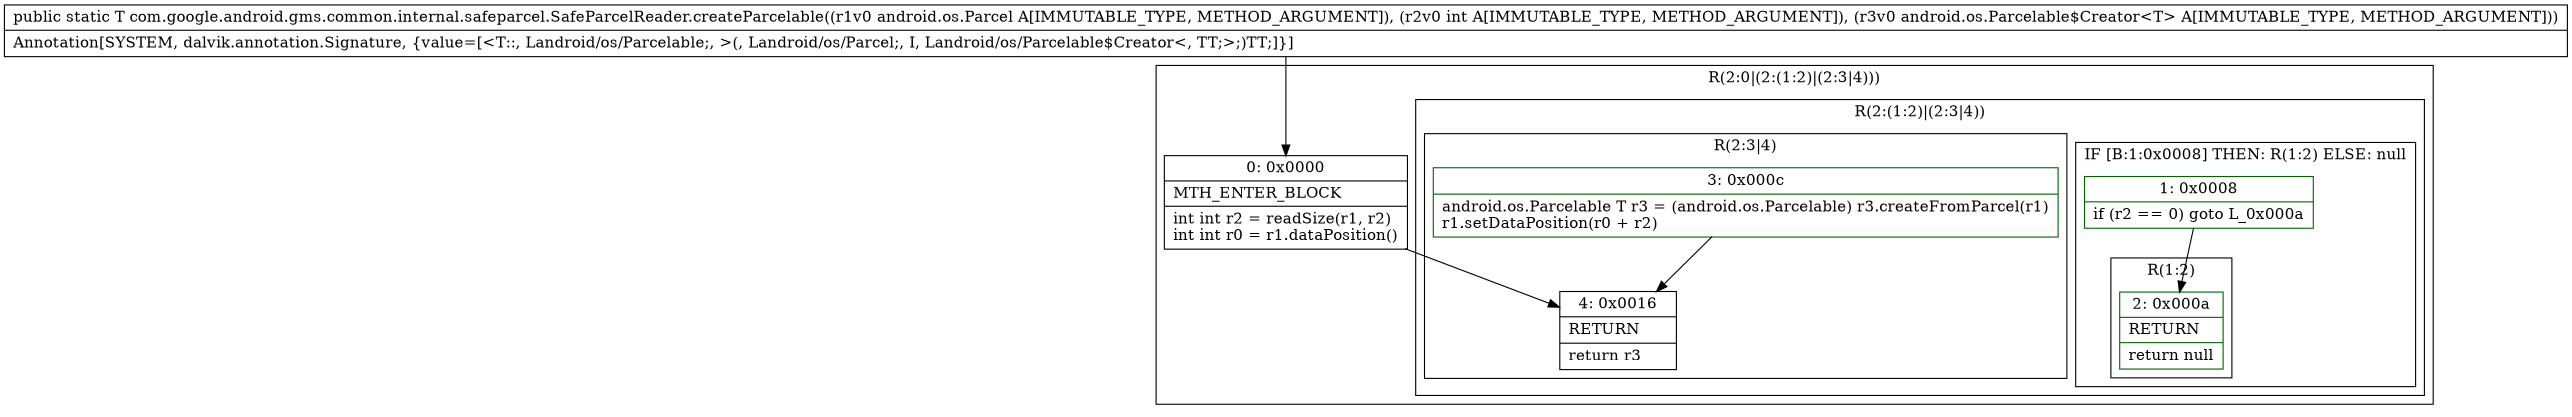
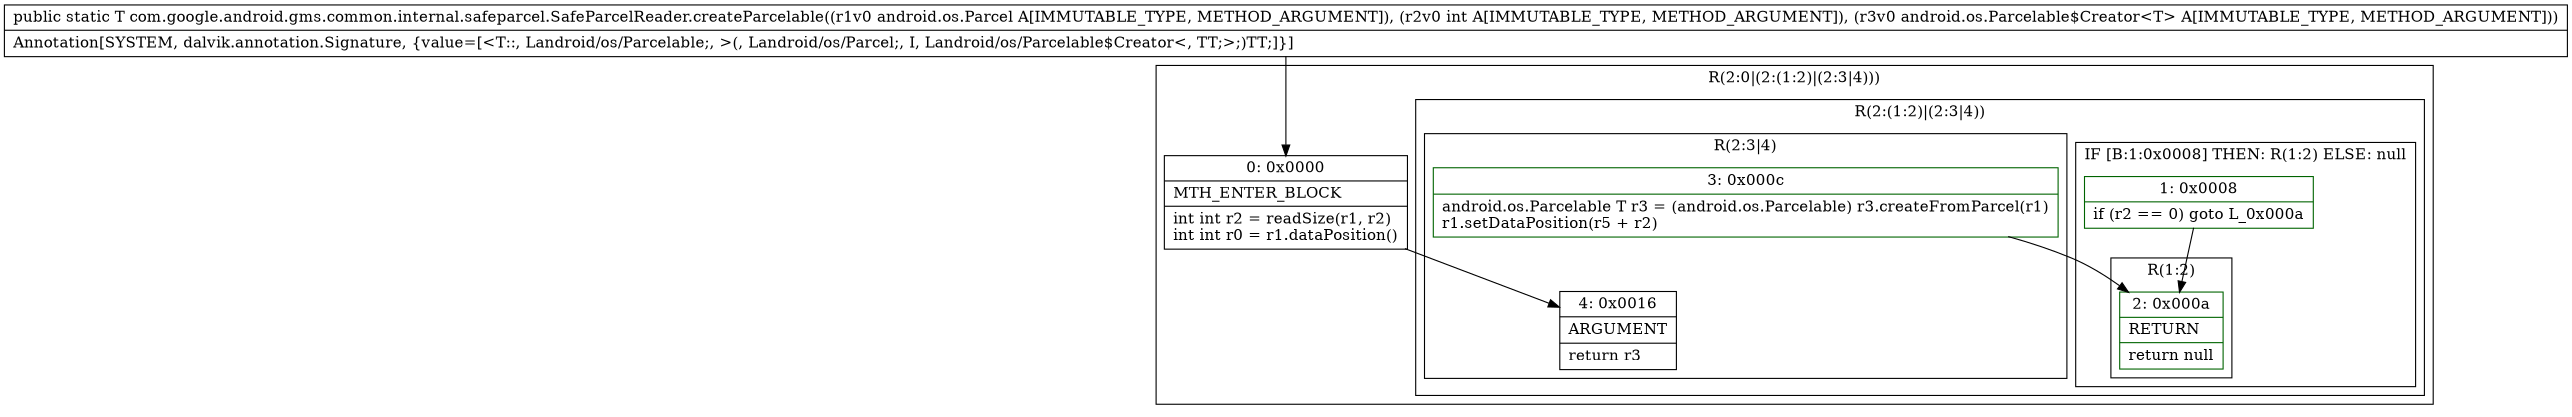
(1550, 223) -> (1550, 223)
(1688, 260) -> (2058, 253)
(1604, 329) -> (1618, 329)
